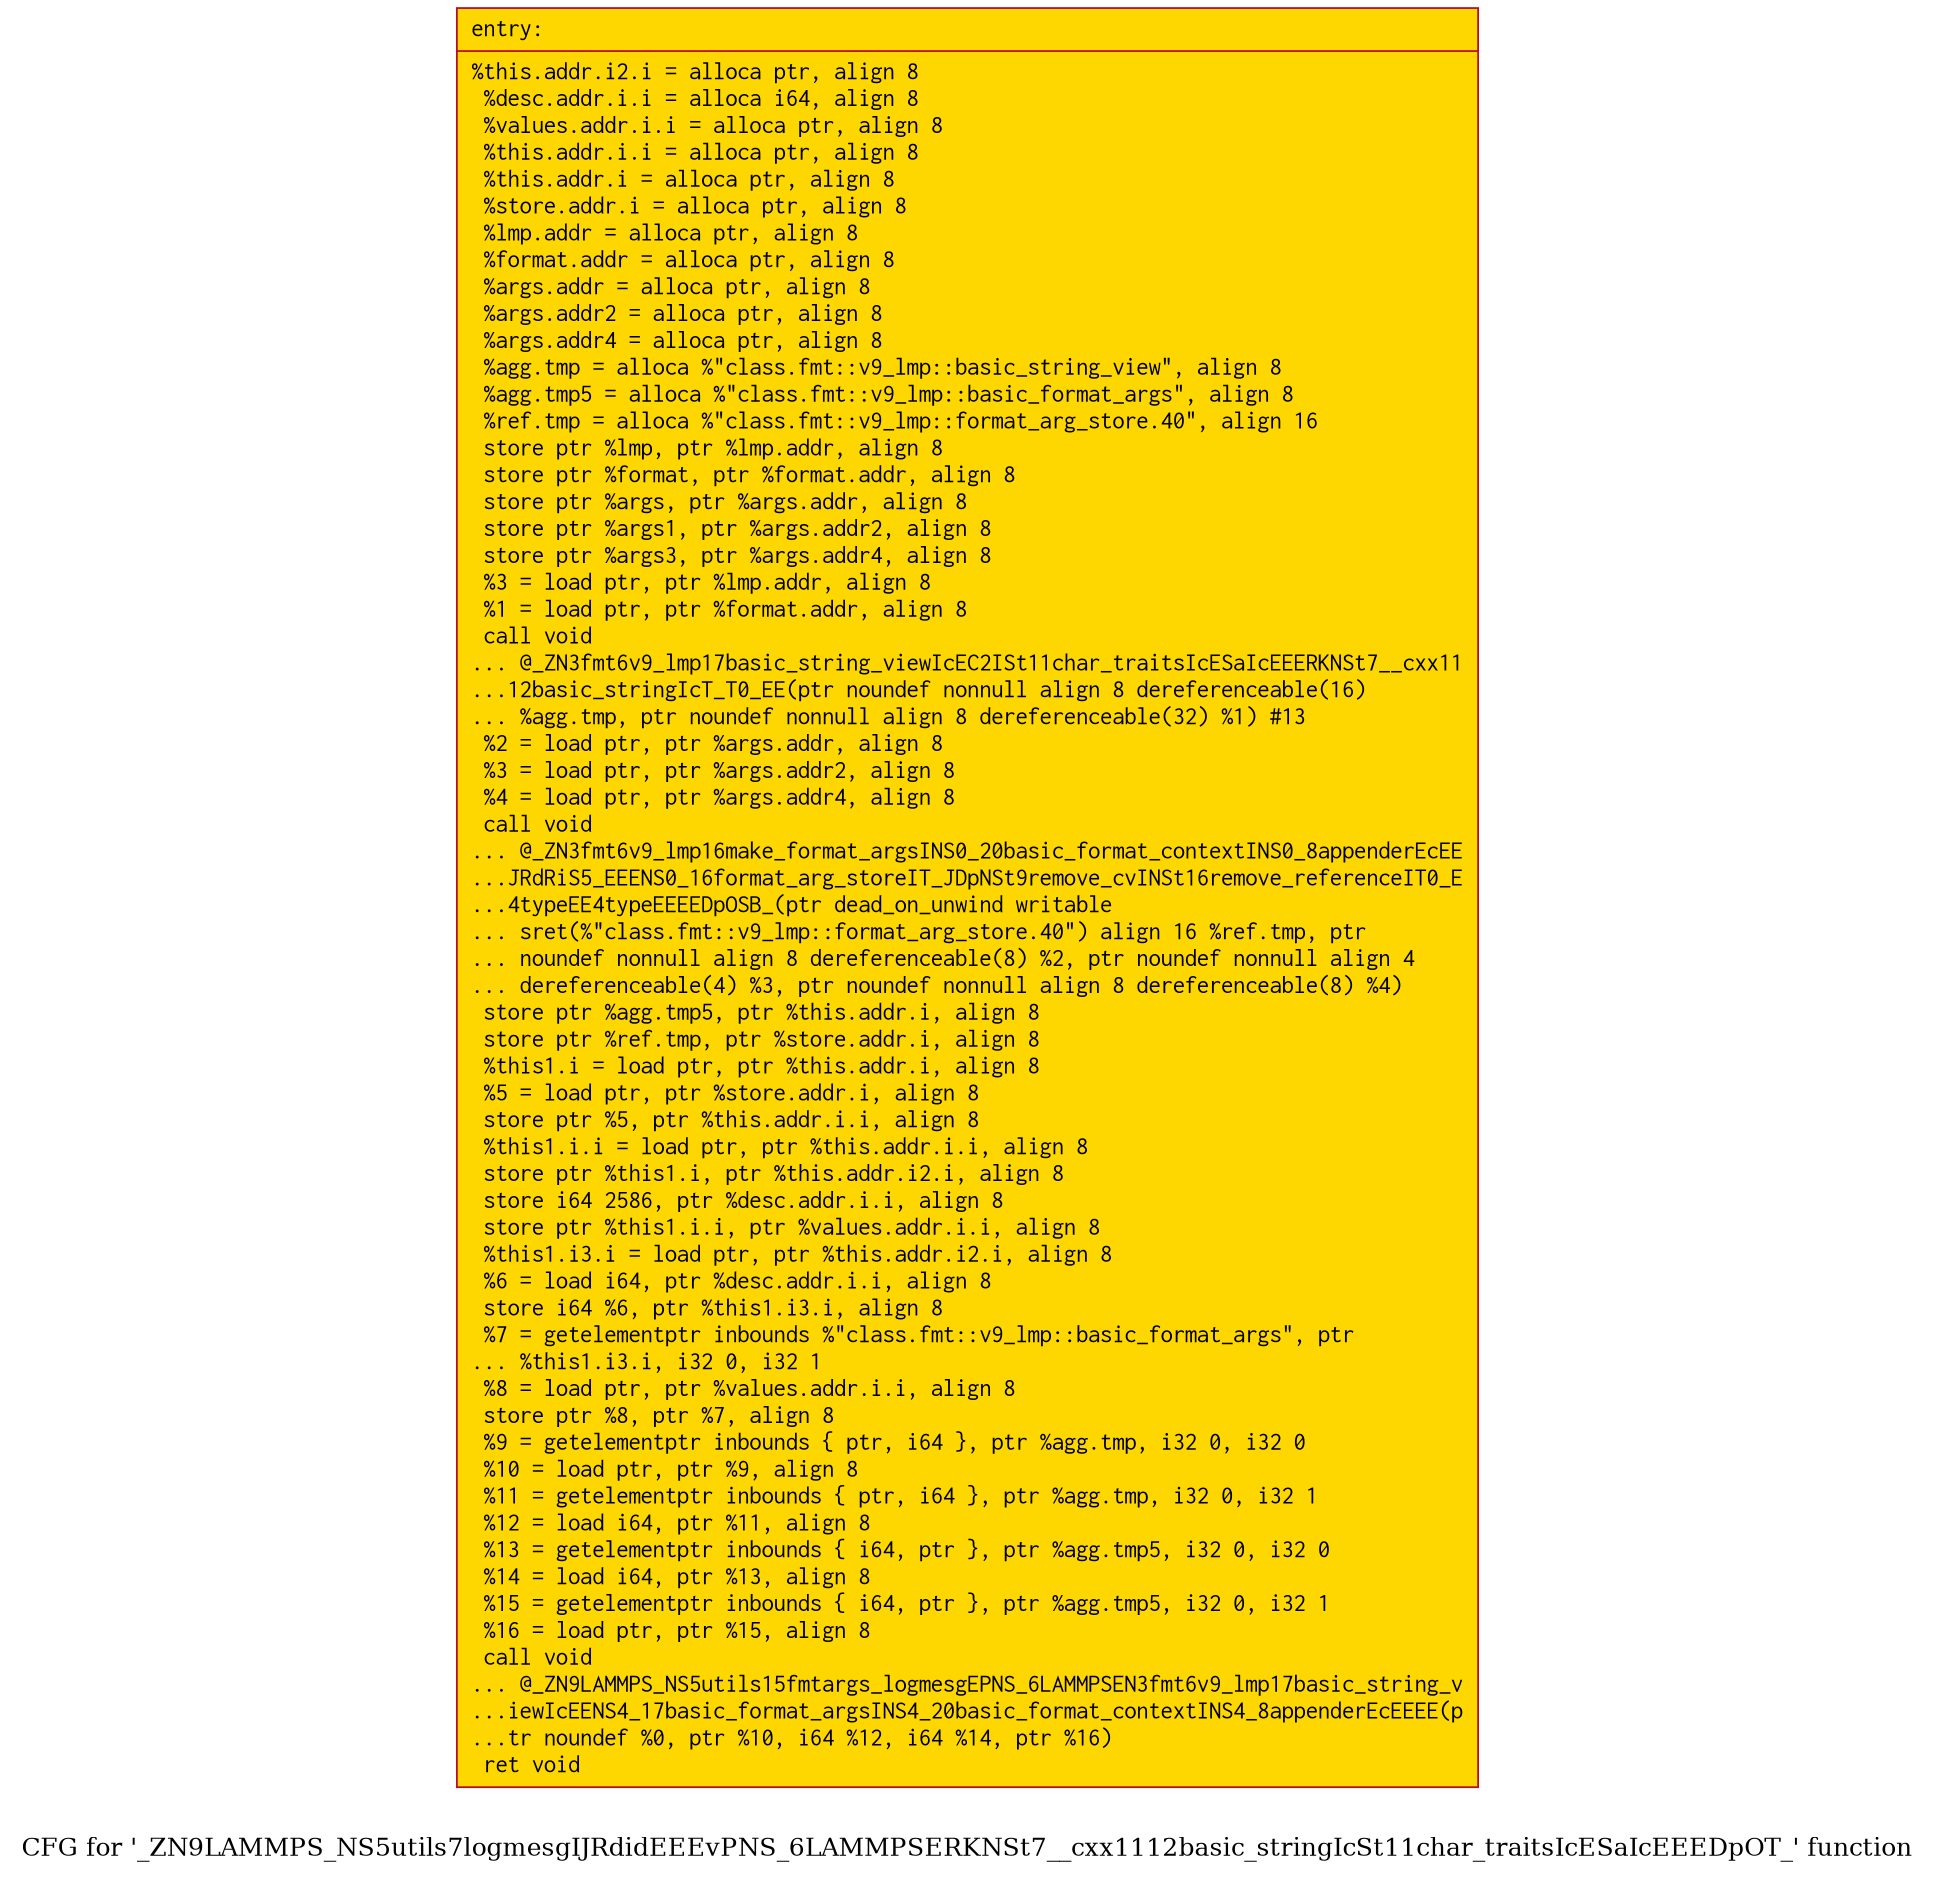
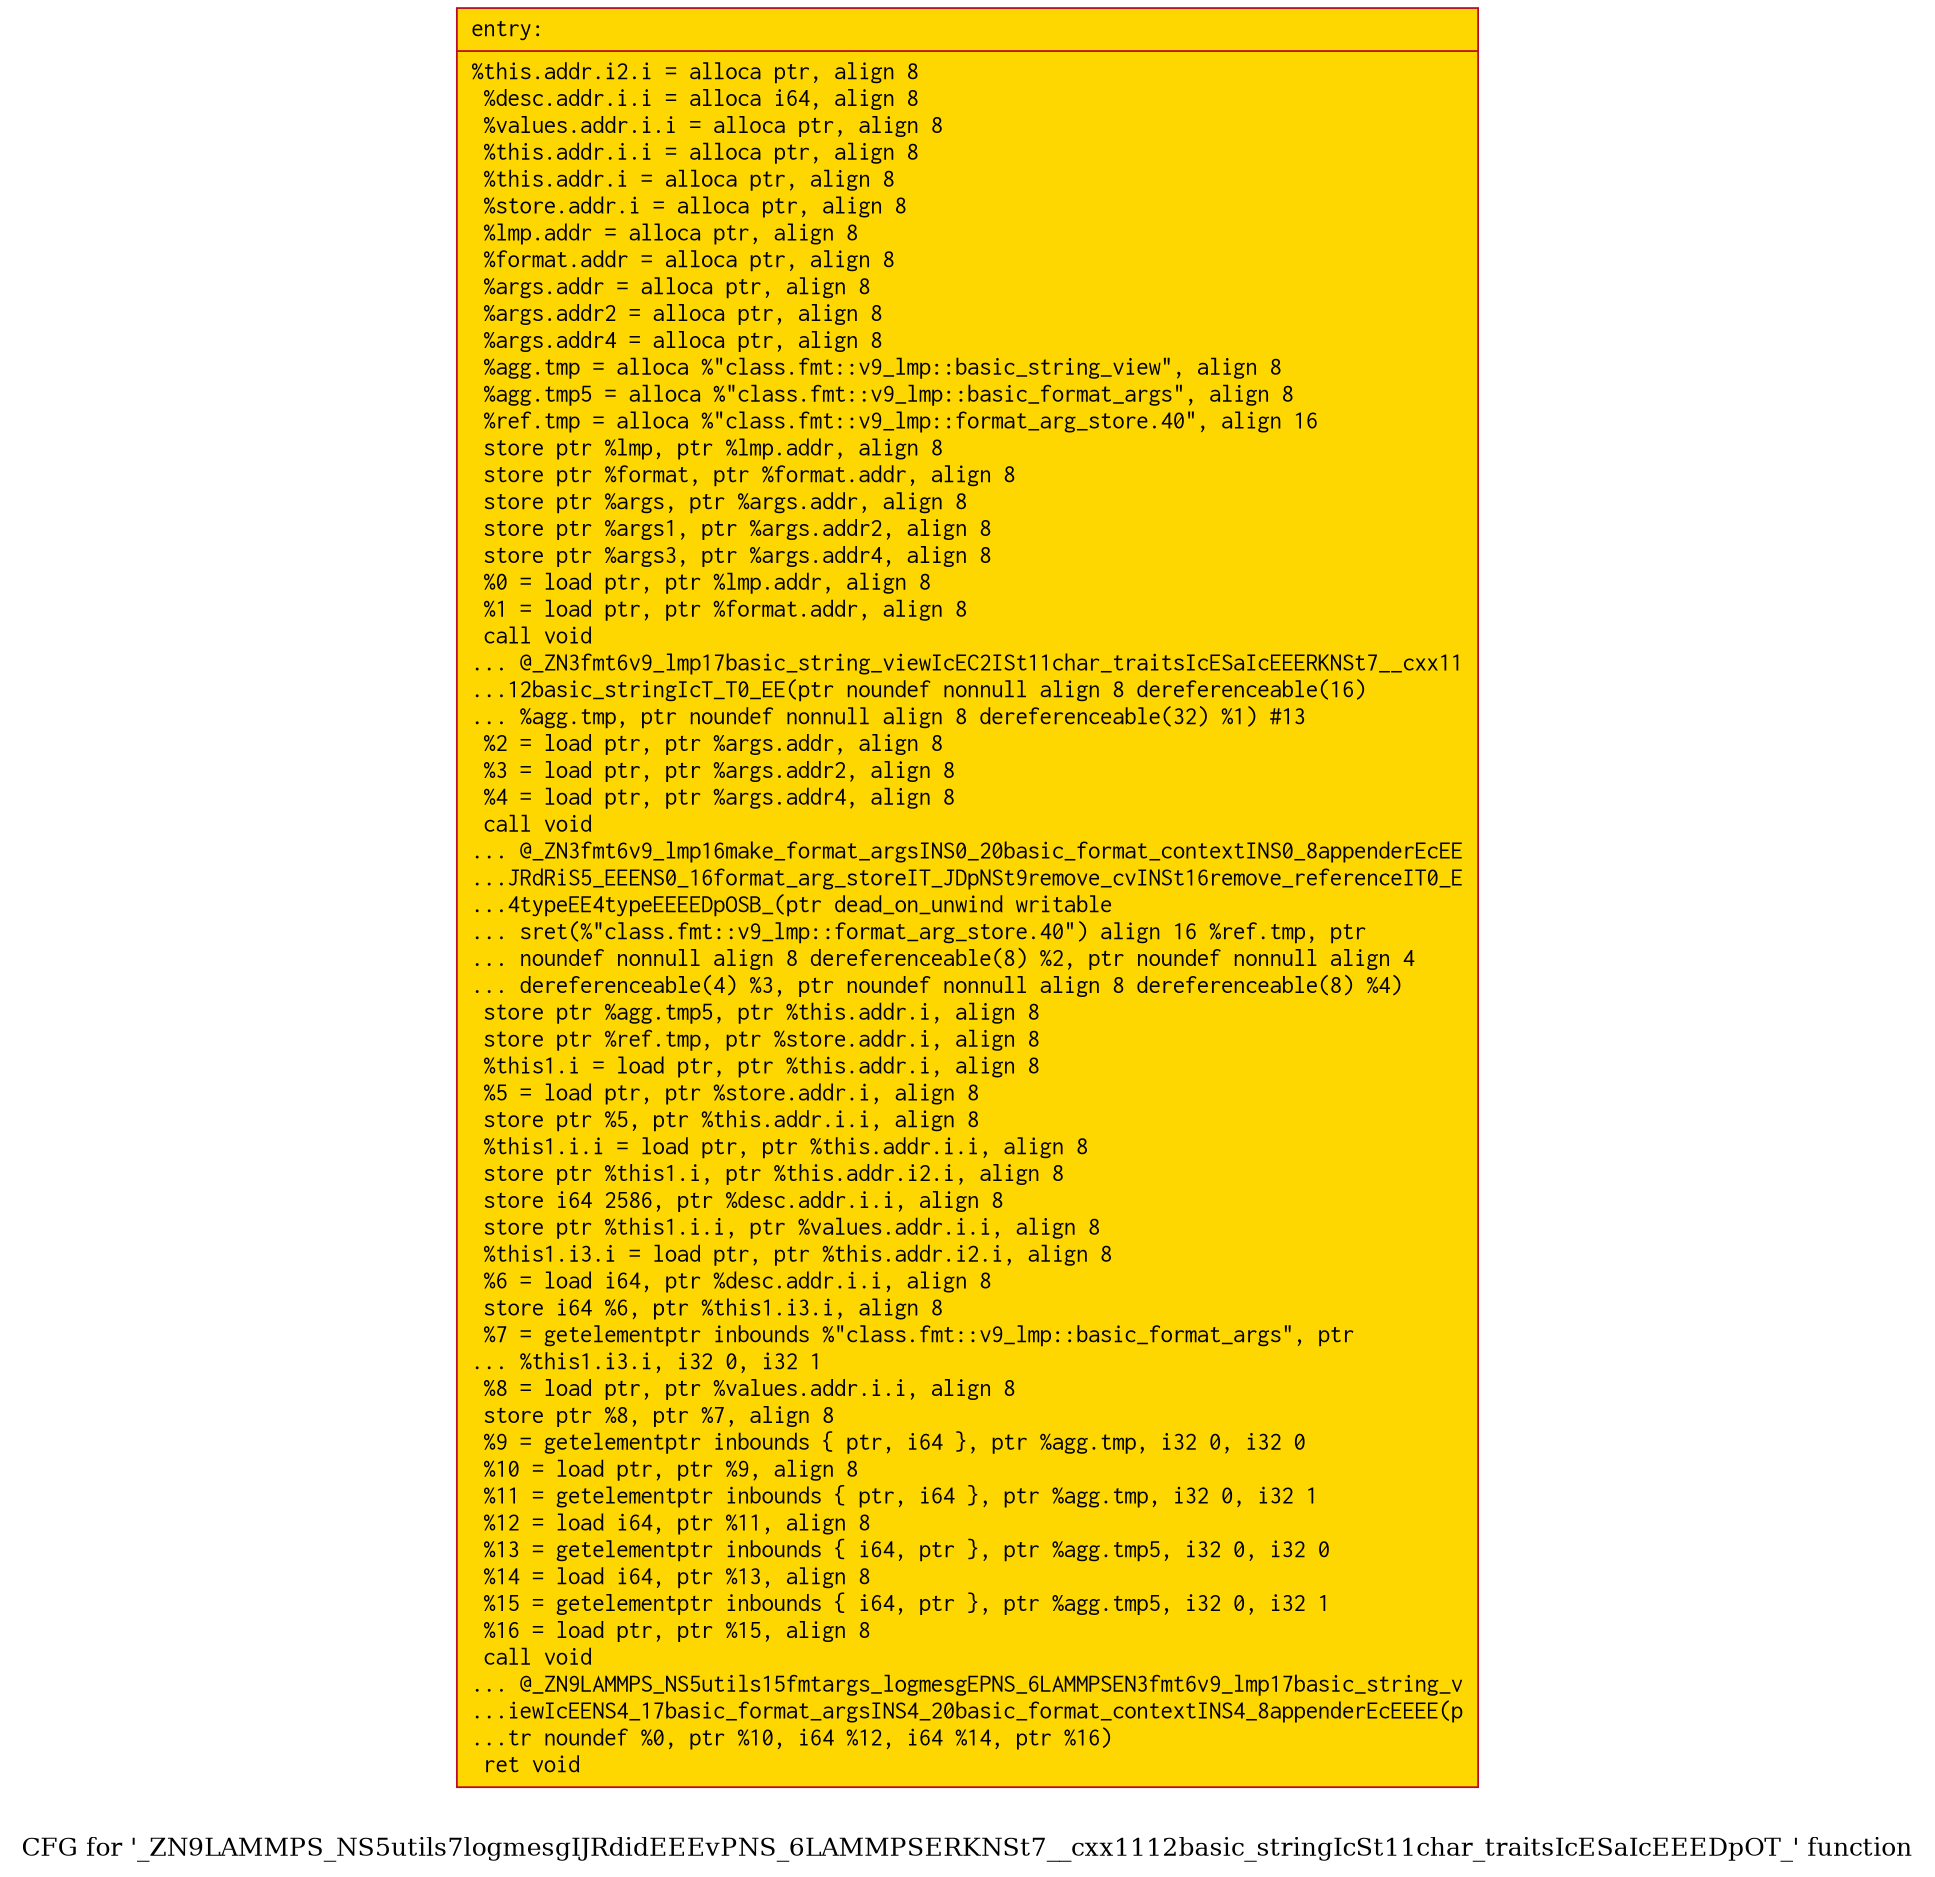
(701, 582) -> (701, 582)
